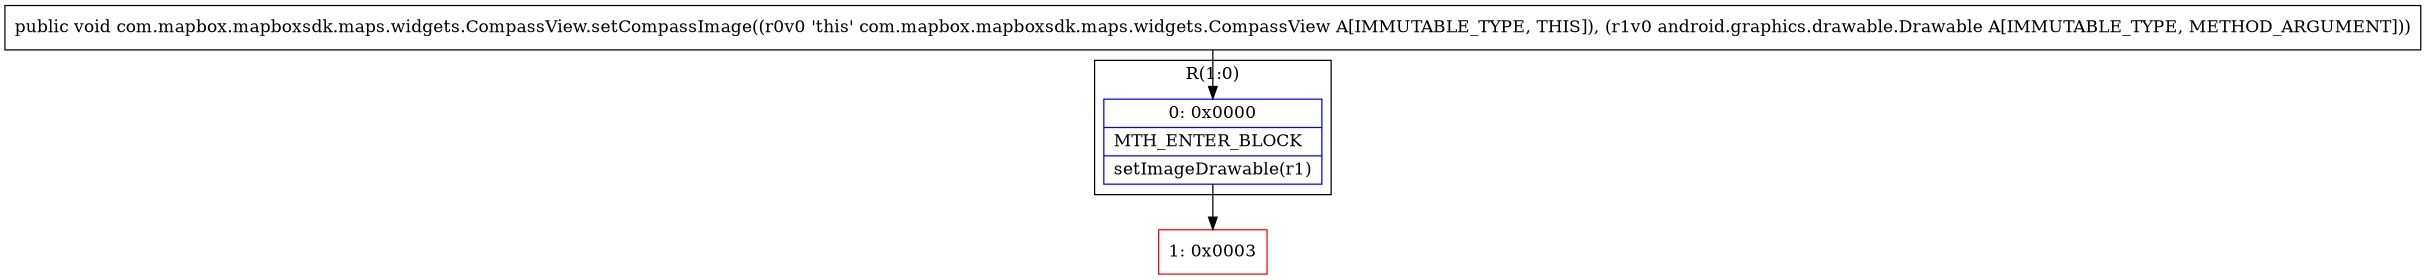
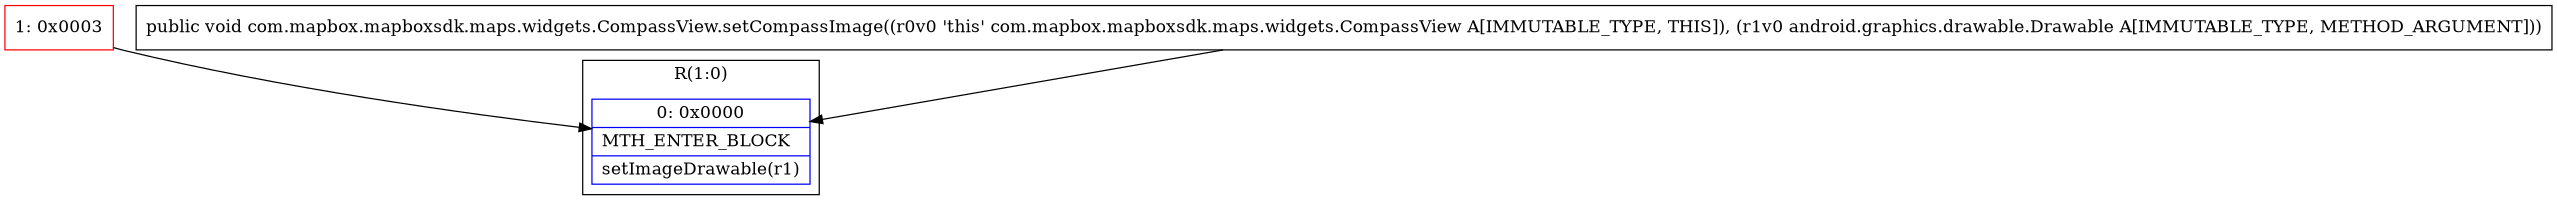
(1213, 202) -> (345, 94)
